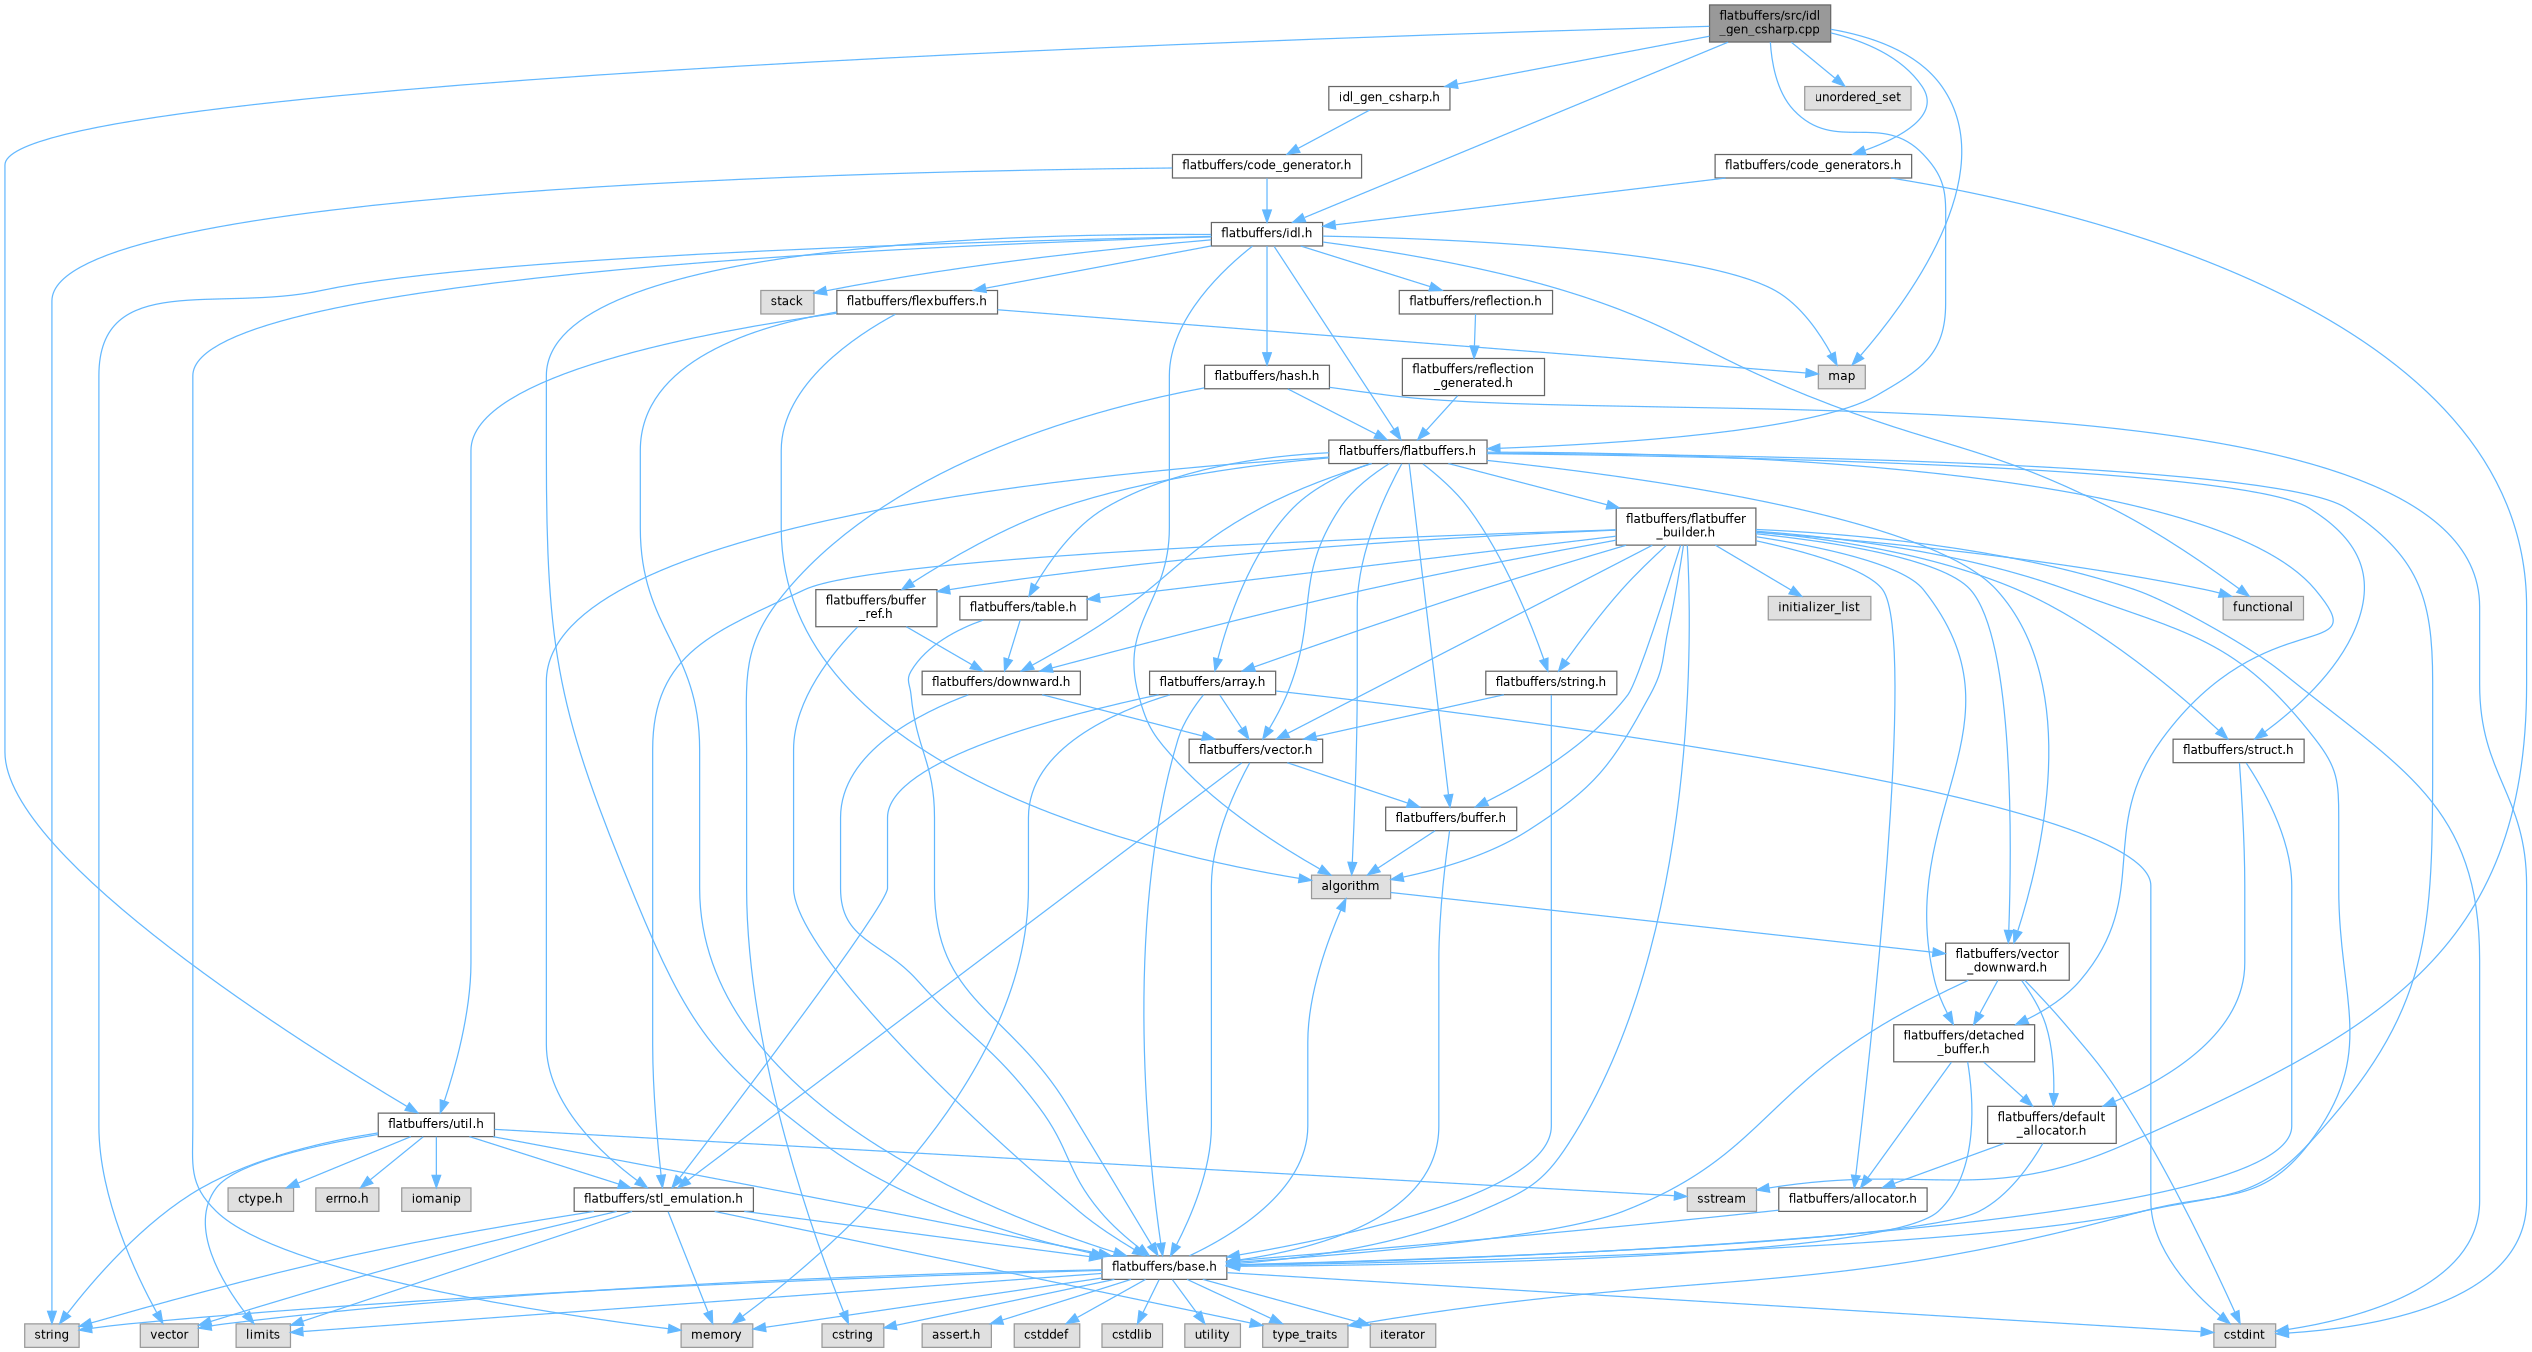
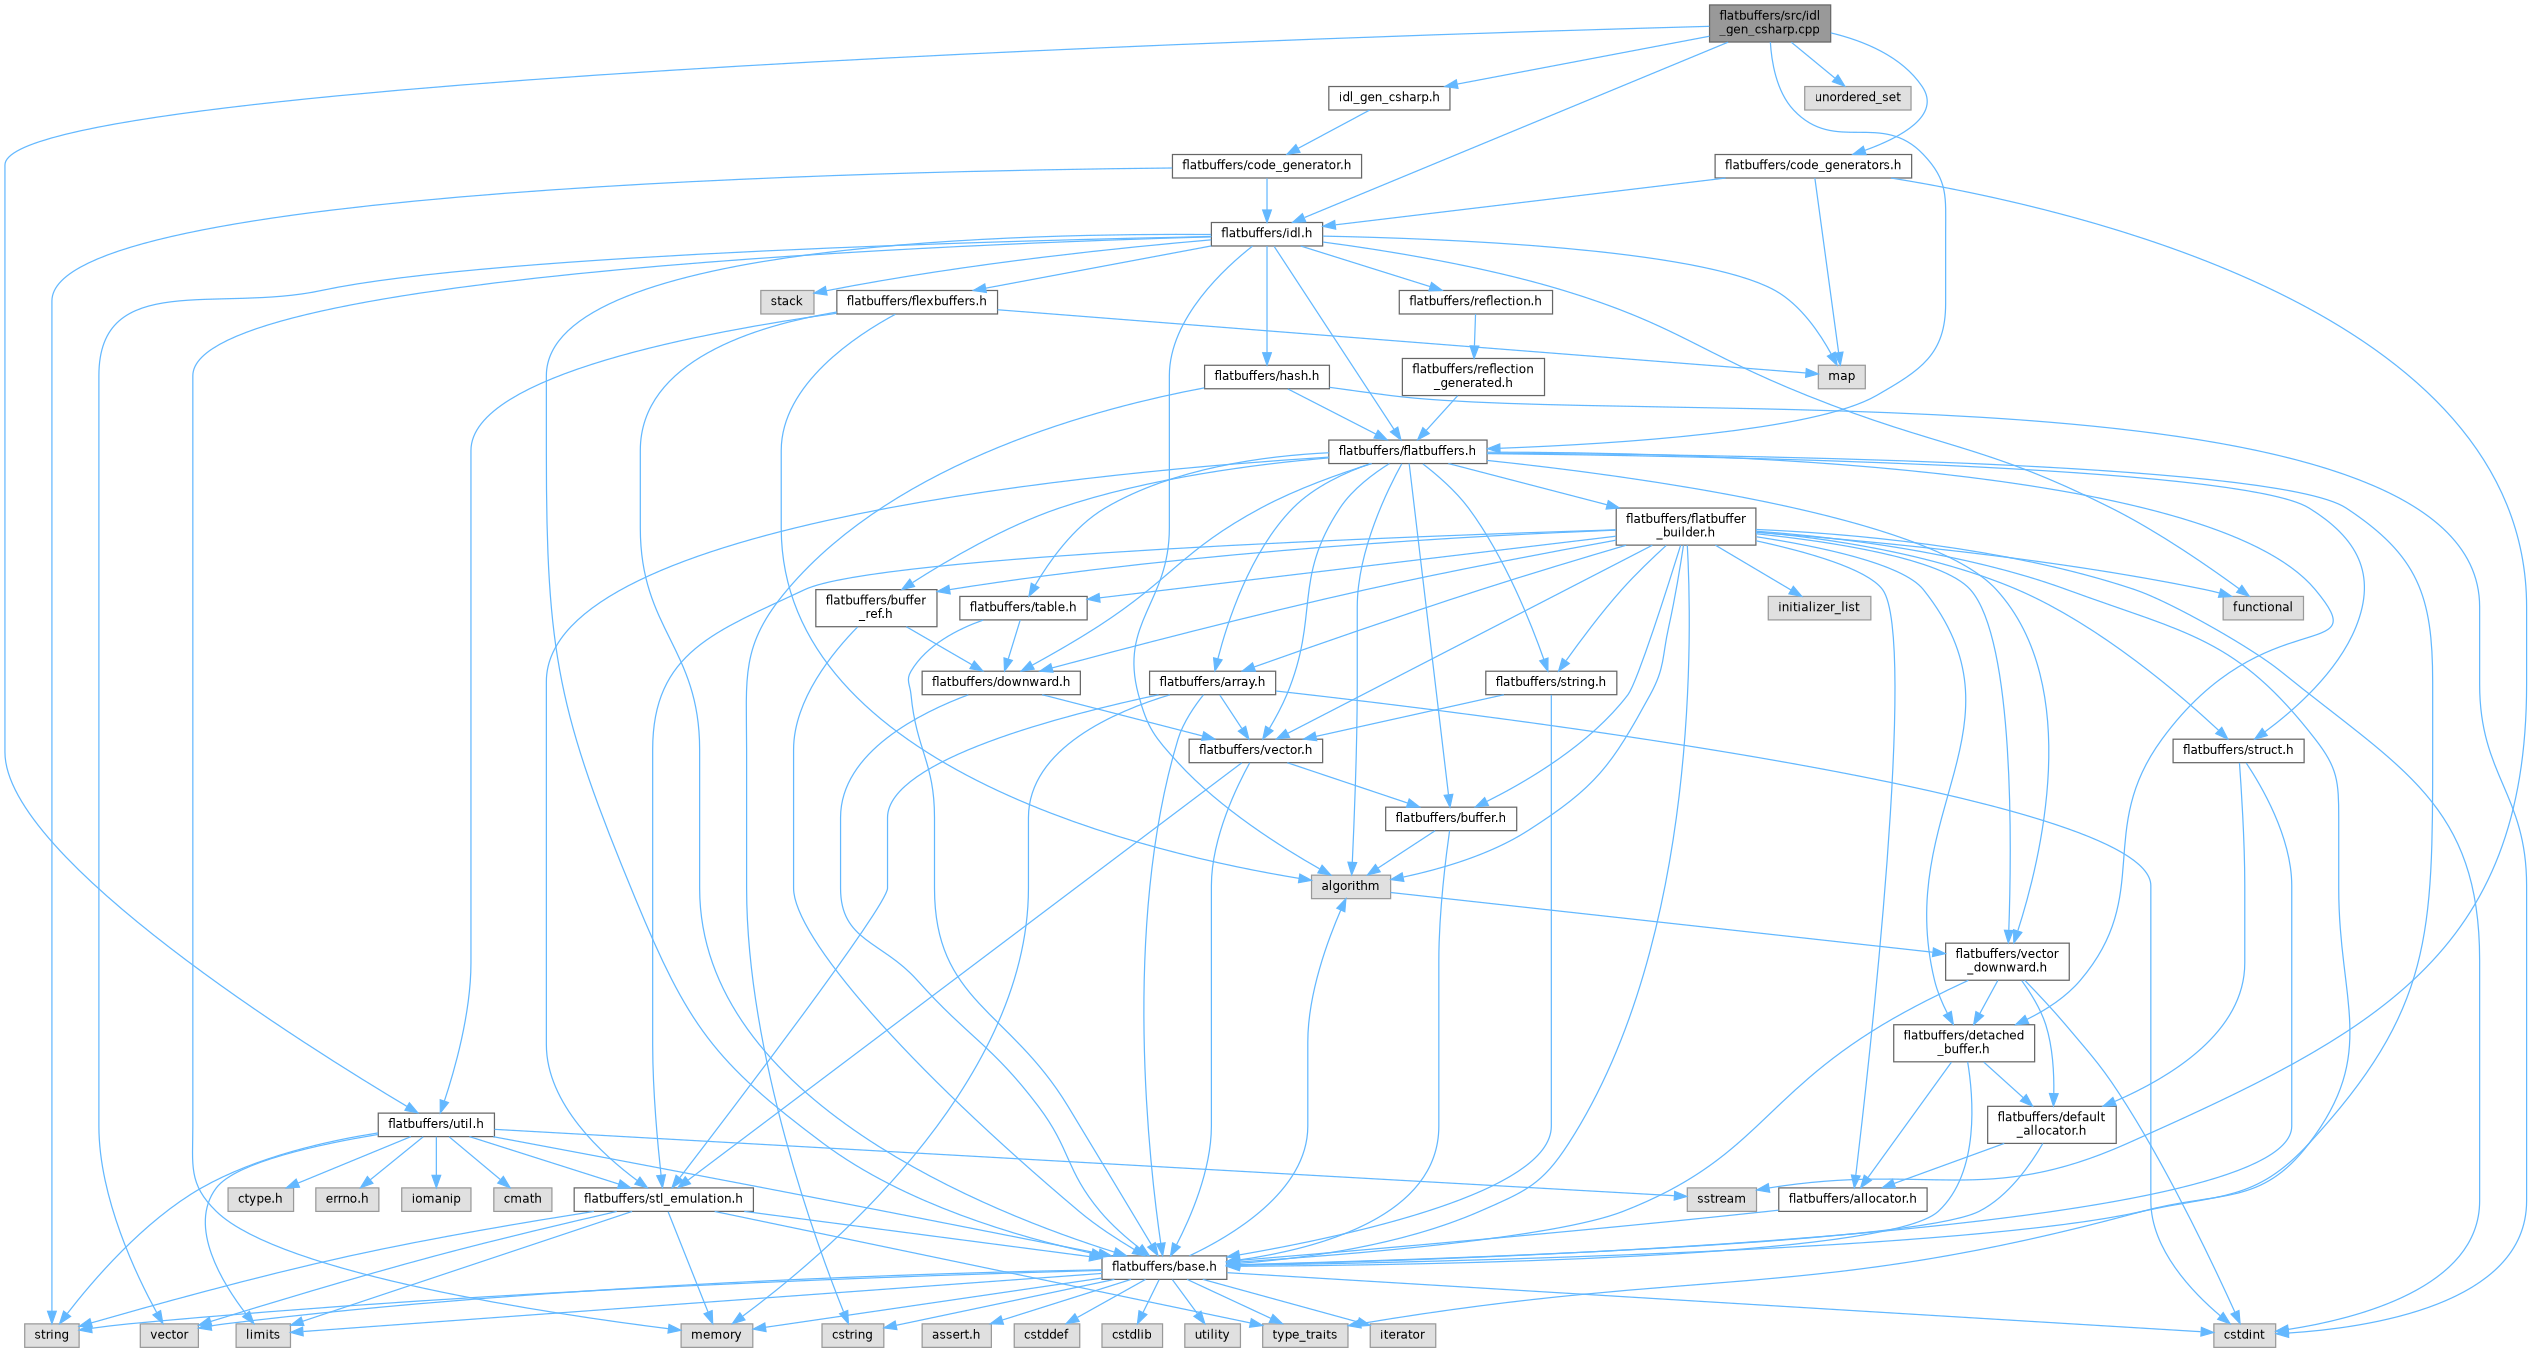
(1960, 169) -> (1827, 265)
none -> (523, 1200)
